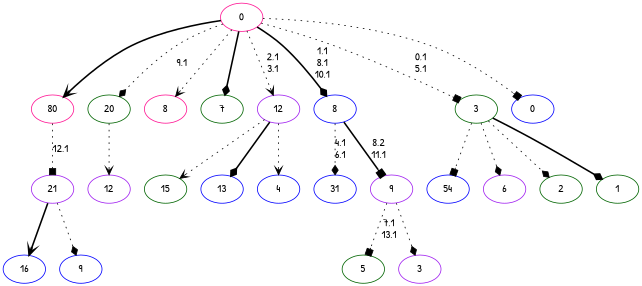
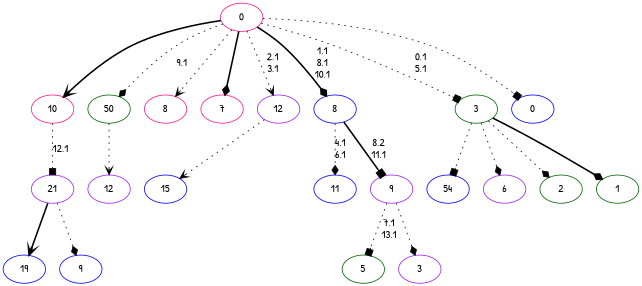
(53, 109) -> (53, 109)
(109, 109) -> (109, 109)
(222, 109) -> (222, 109)
(166, 189) -> (166, 189)
(222, 189) -> none
(279, 189) -> none
(335, 189) -> (335, 189)
(24, 269) -> (24, 269)
